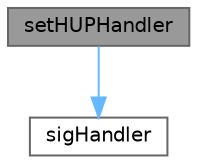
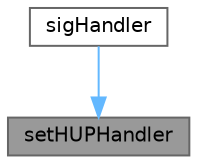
(99, 72) -> (99, 72)
